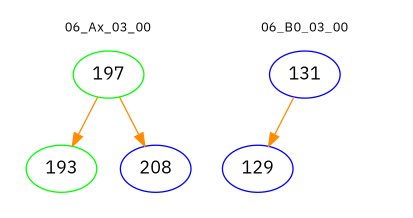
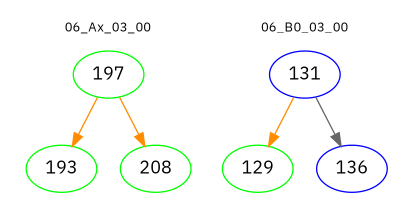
(156, 169) -> (156, 169)
(258, 169) -> (258, 169)
none -> (352, 169)
